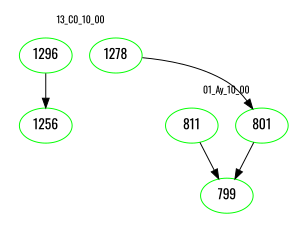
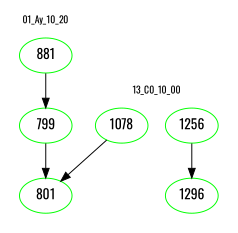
(116, 55) -> (122, 126)
(46, 86) -> (192, 156)
(227, 91) -> (46, 21)
(192, 126) -> (46, 55)
(247, 156) -> (46, 156)
